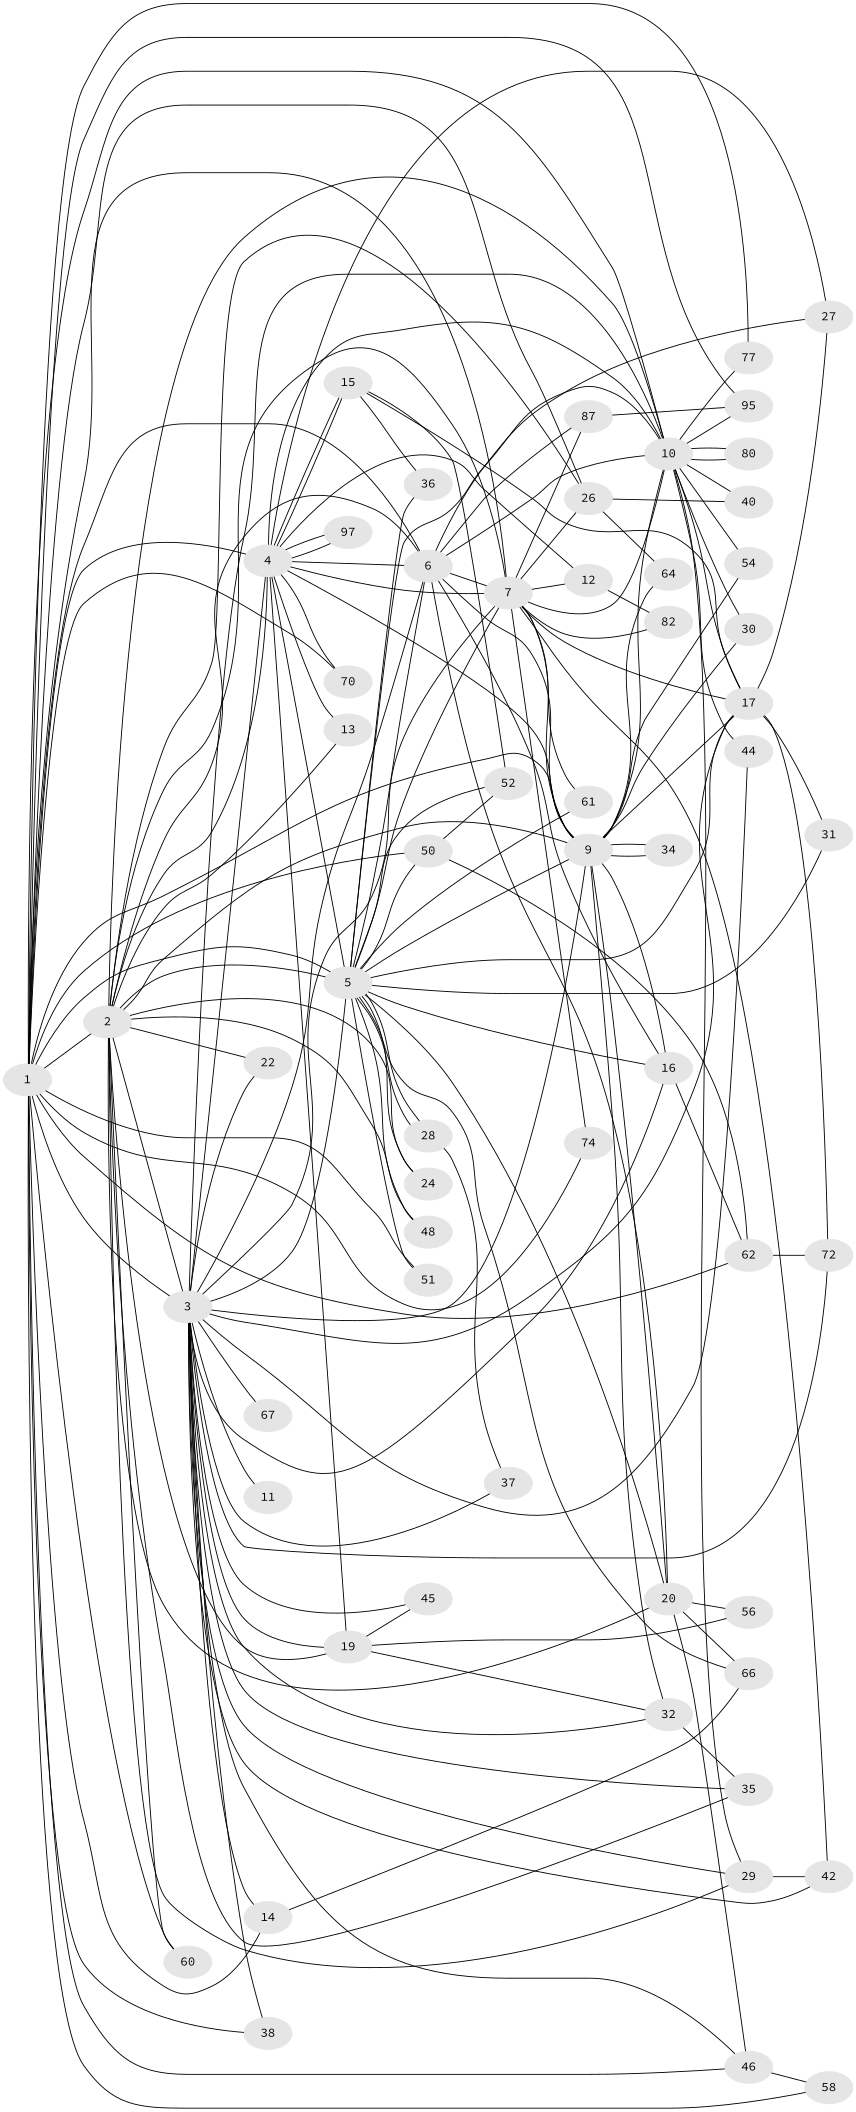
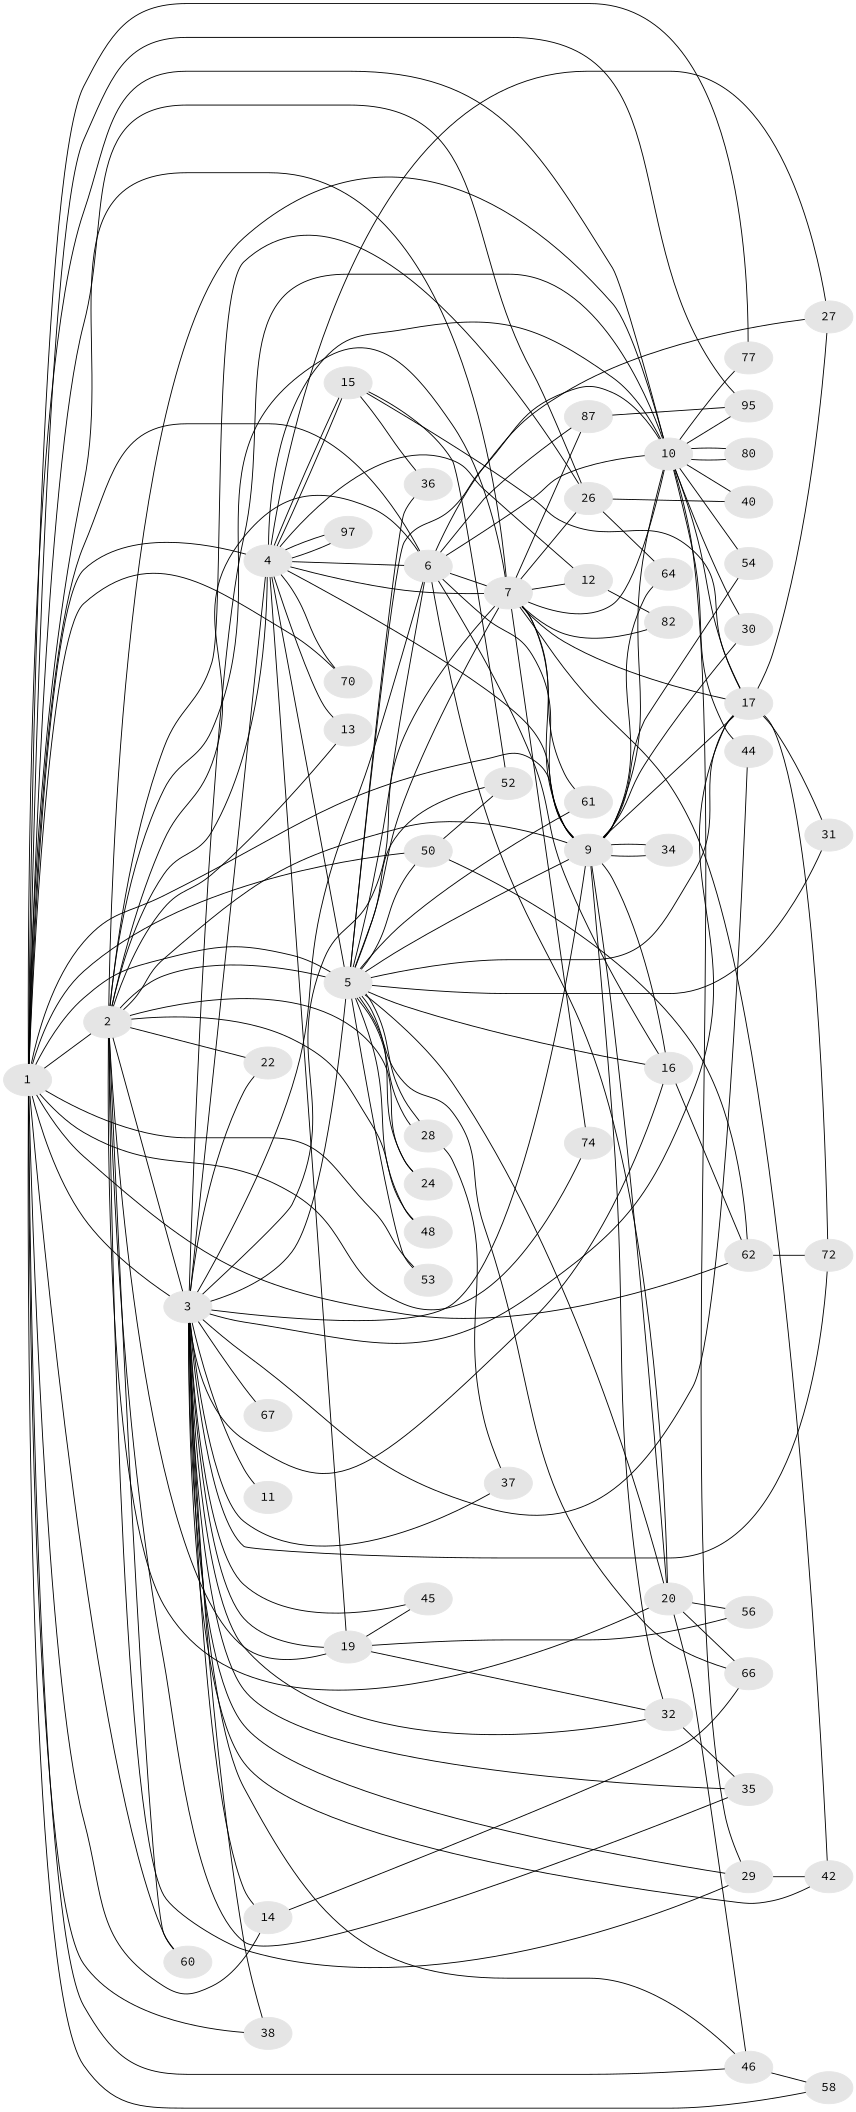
(428, 1280) -> (428, 1280)
